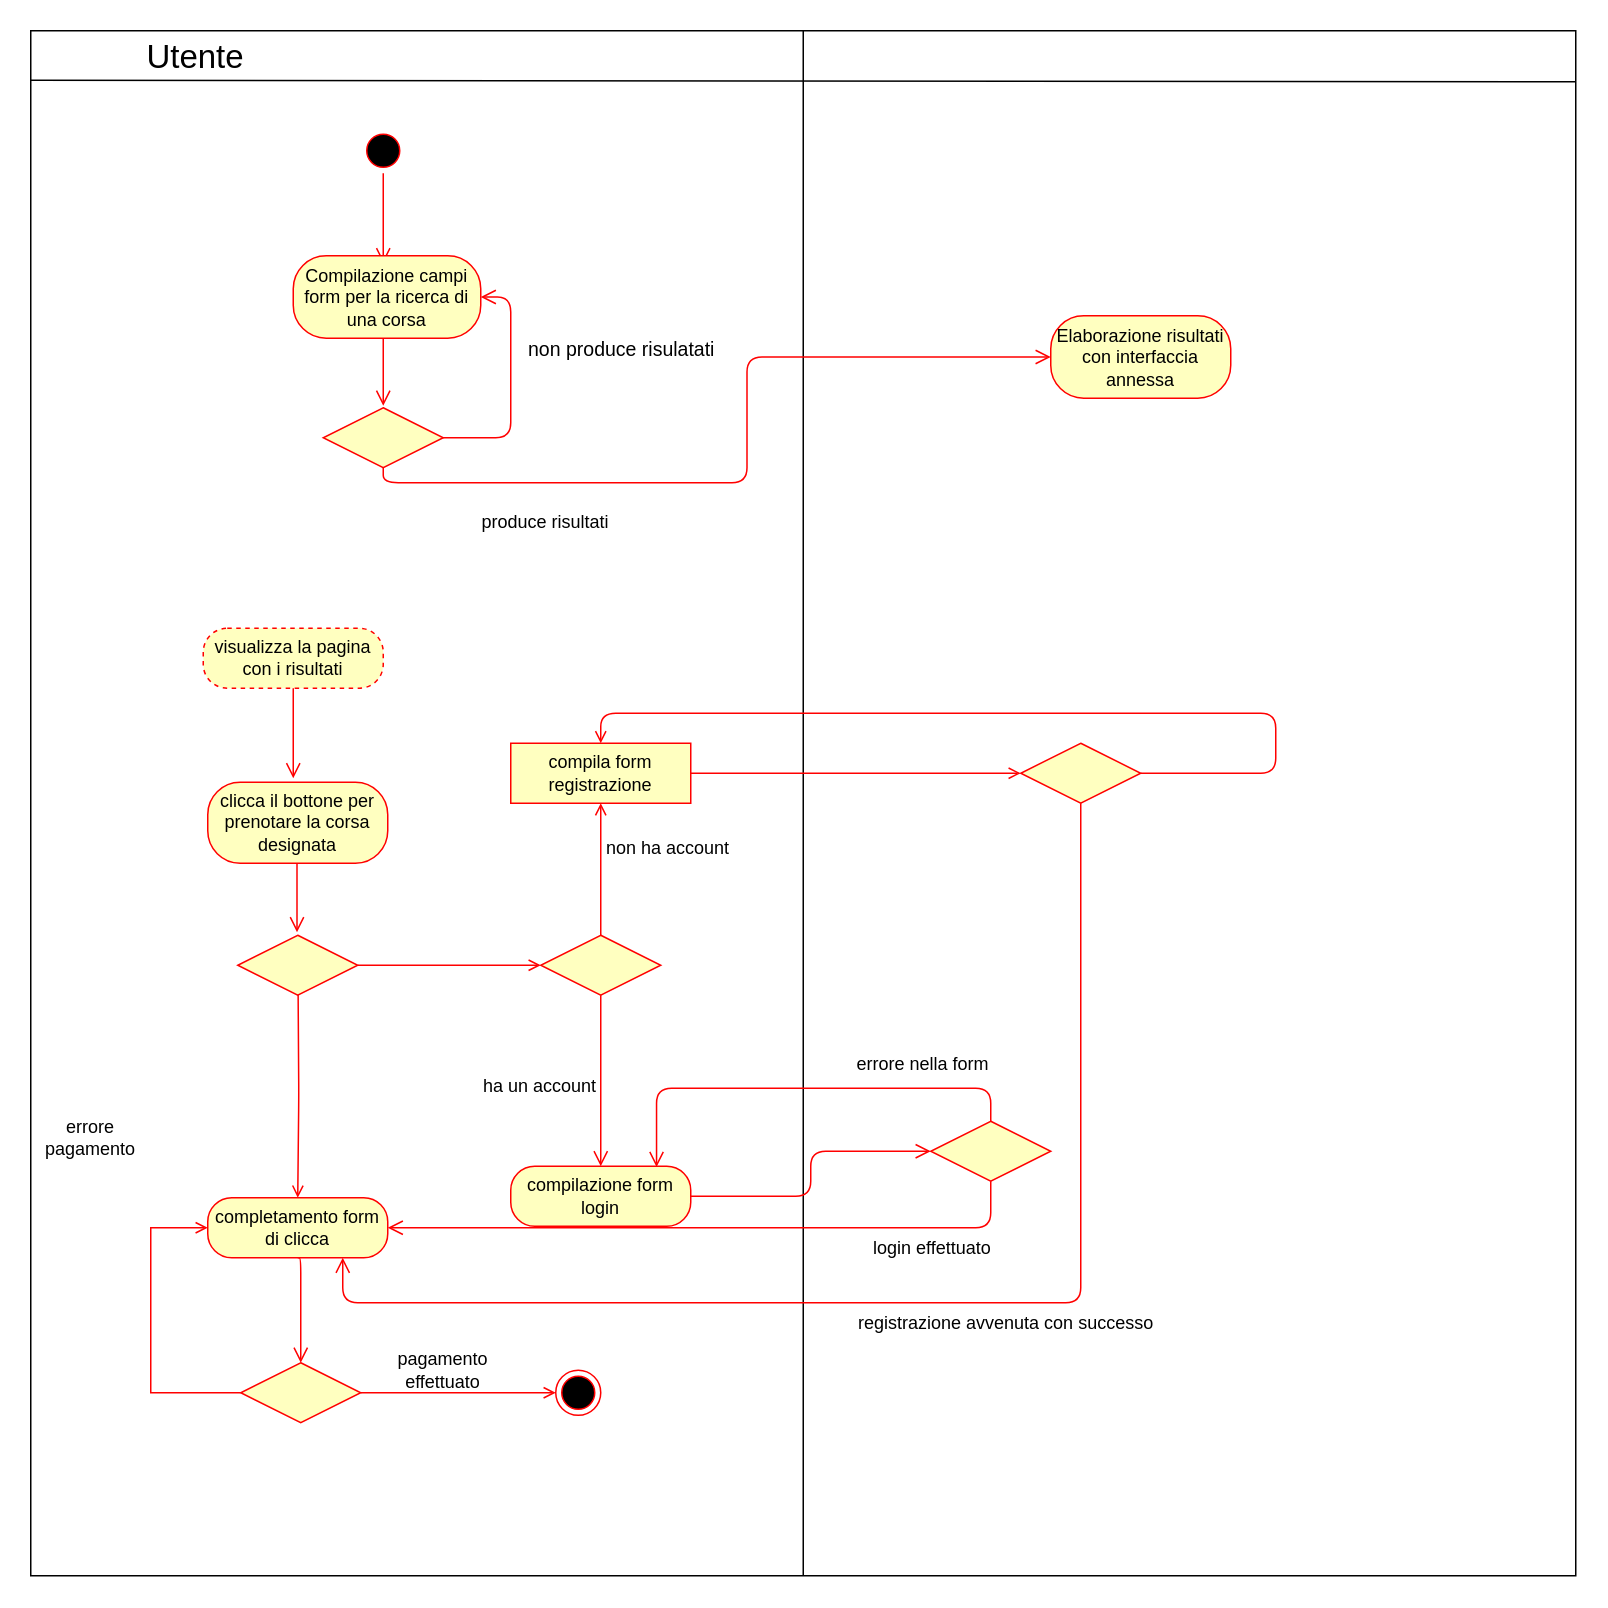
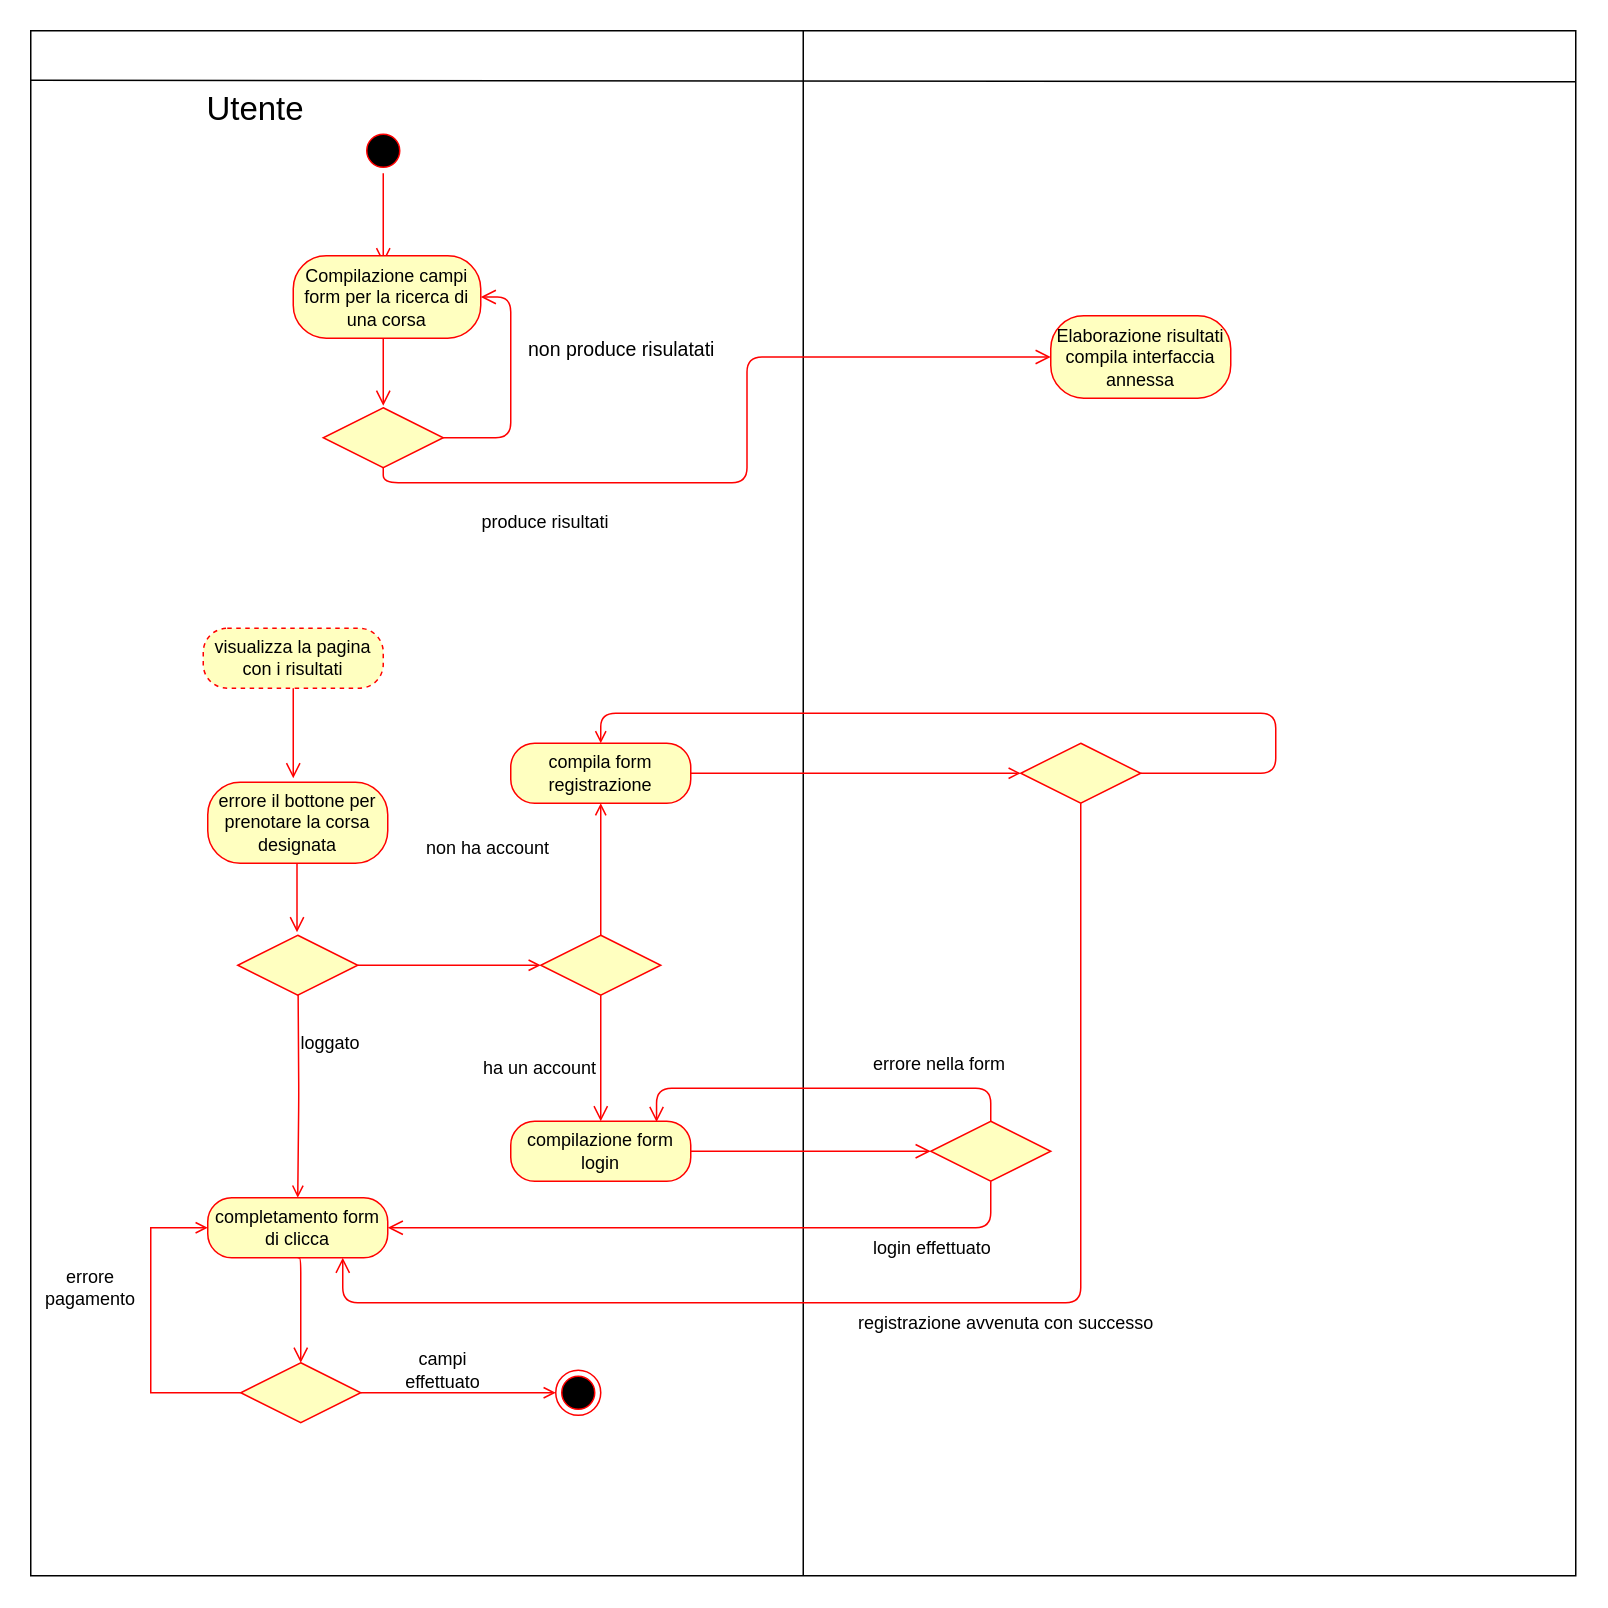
(196, 58) -> (256, 110)
(1141, 358) -> (1141, 358)
(601, 773) -> (601, 773)
(298, 823) -> (298, 823)
(668, 848) -> (488, 848)
none -> (331, 1043)
(91, 1138) -> (91, 1288)
(601, 1196) -> (601, 1151)
(443, 1370) -> (443, 1370)
